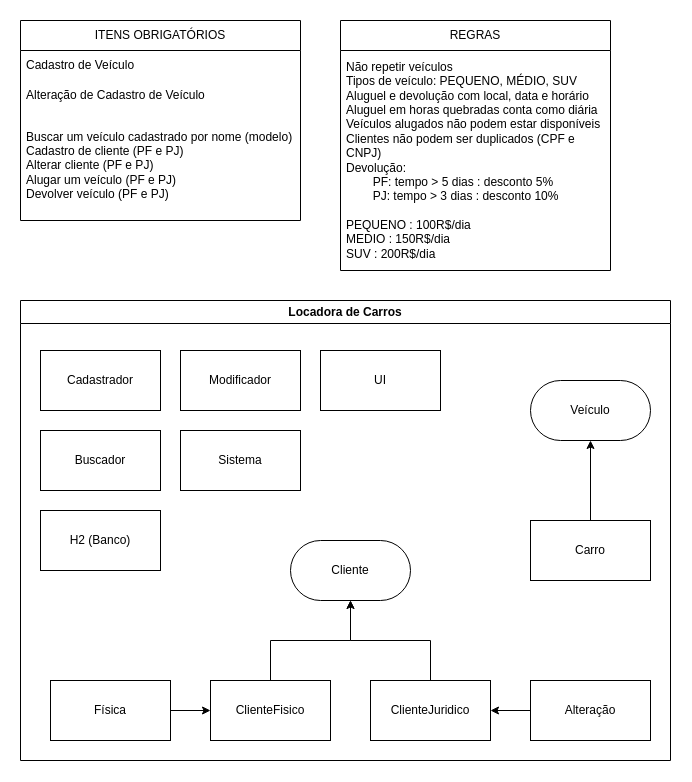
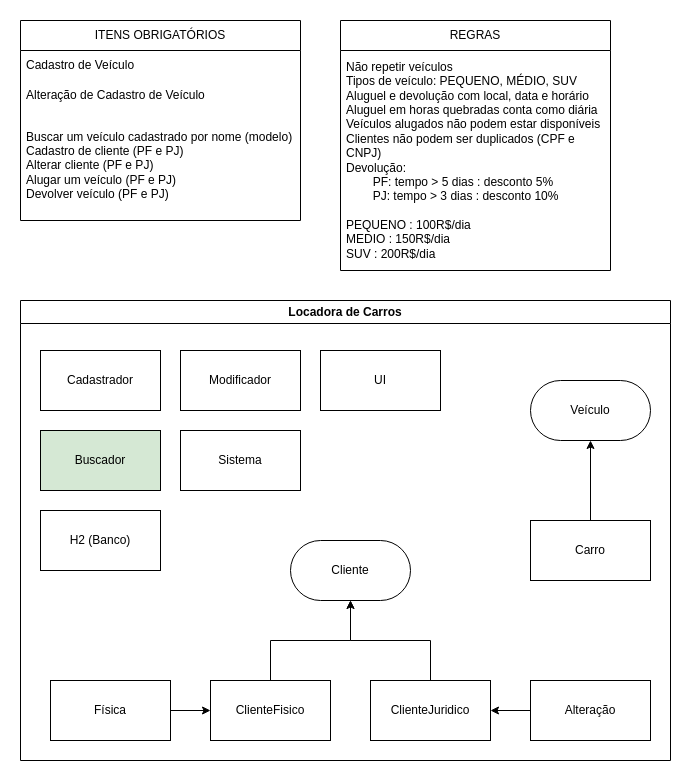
(101, 461) -> (101, 461)
